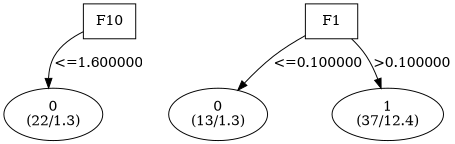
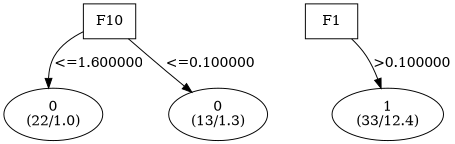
(273, 57) -> (156, 63)
(53, 114) -> (53, 114)
(388, 114) -> (388, 114)
